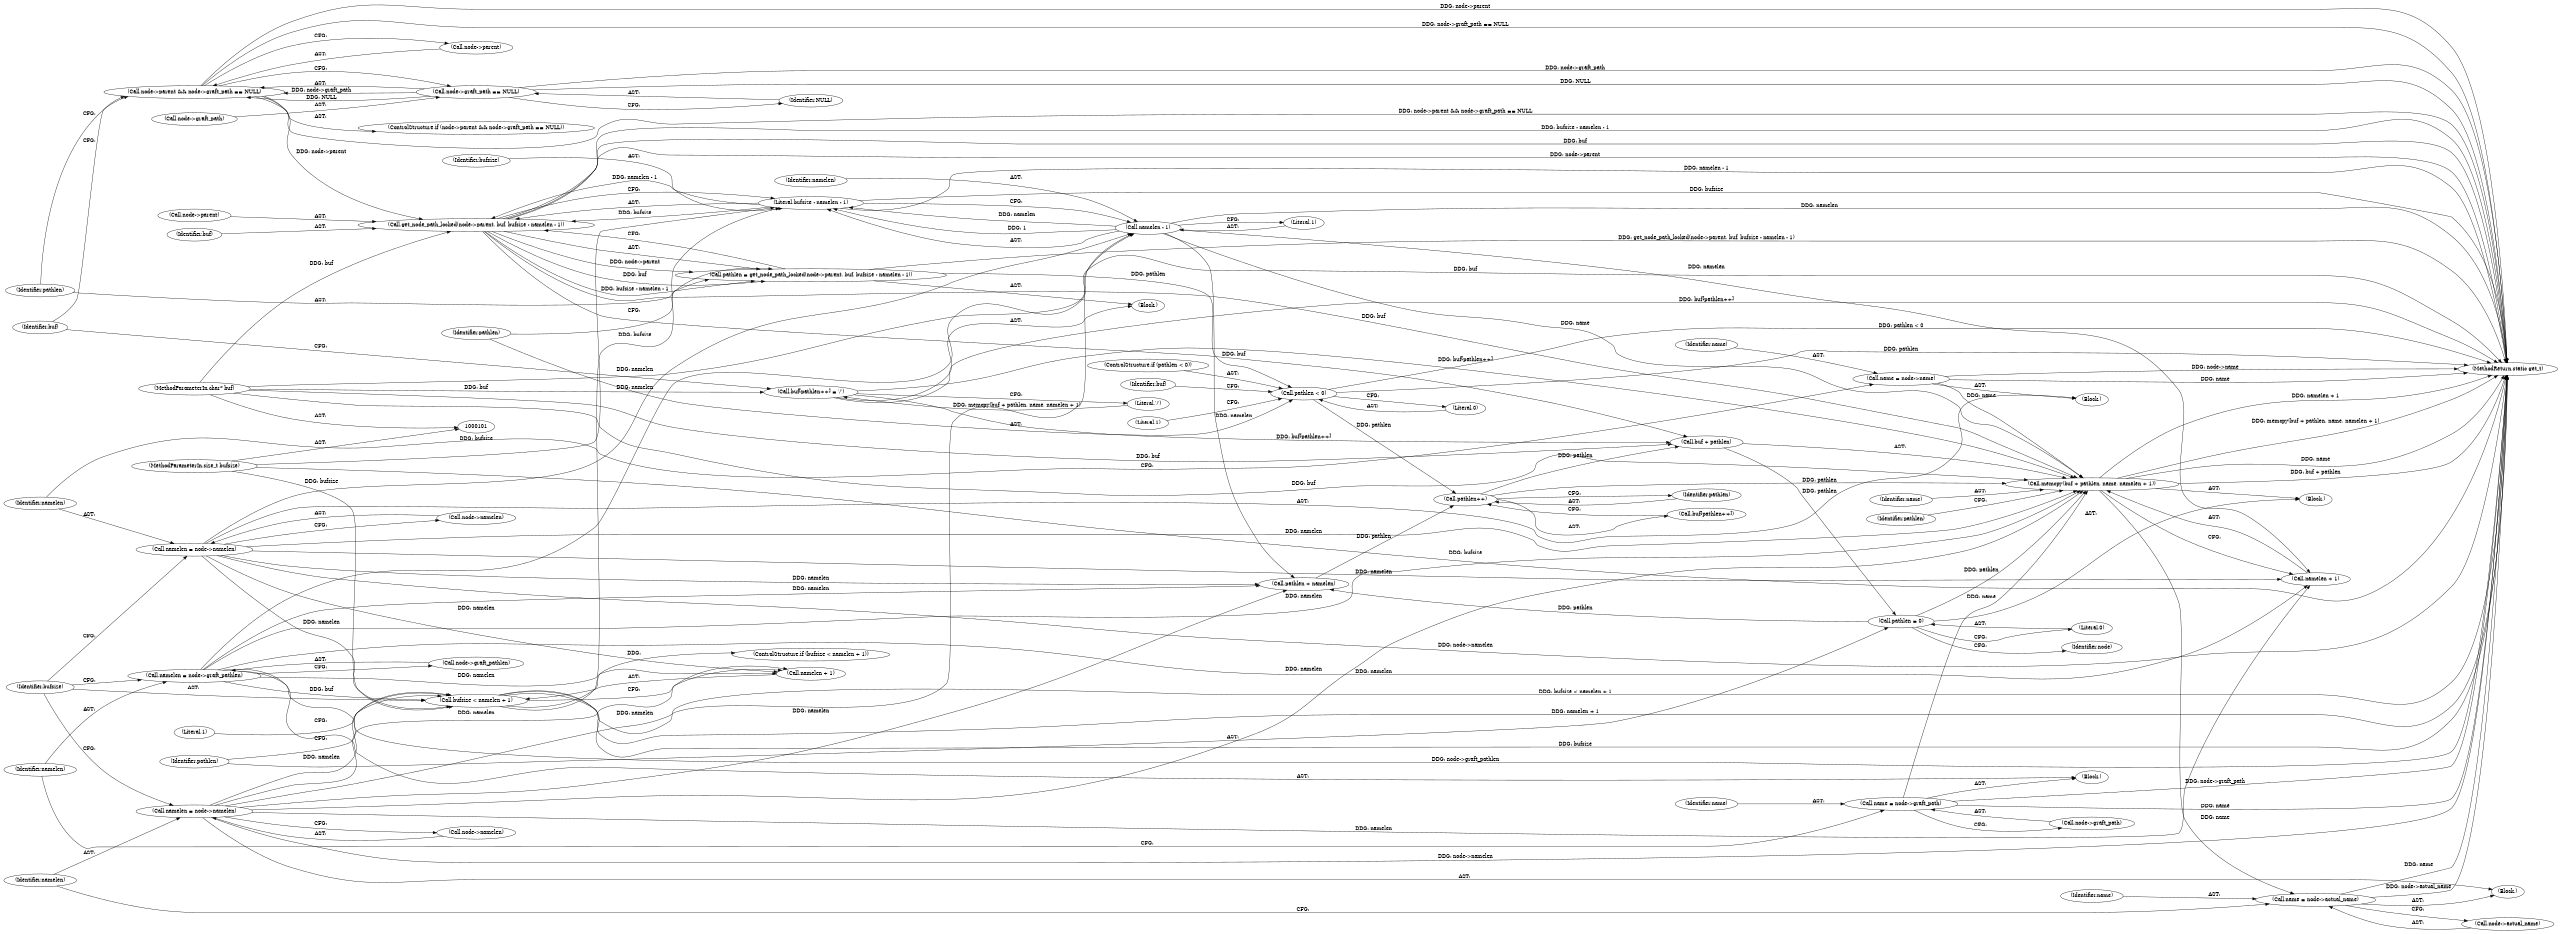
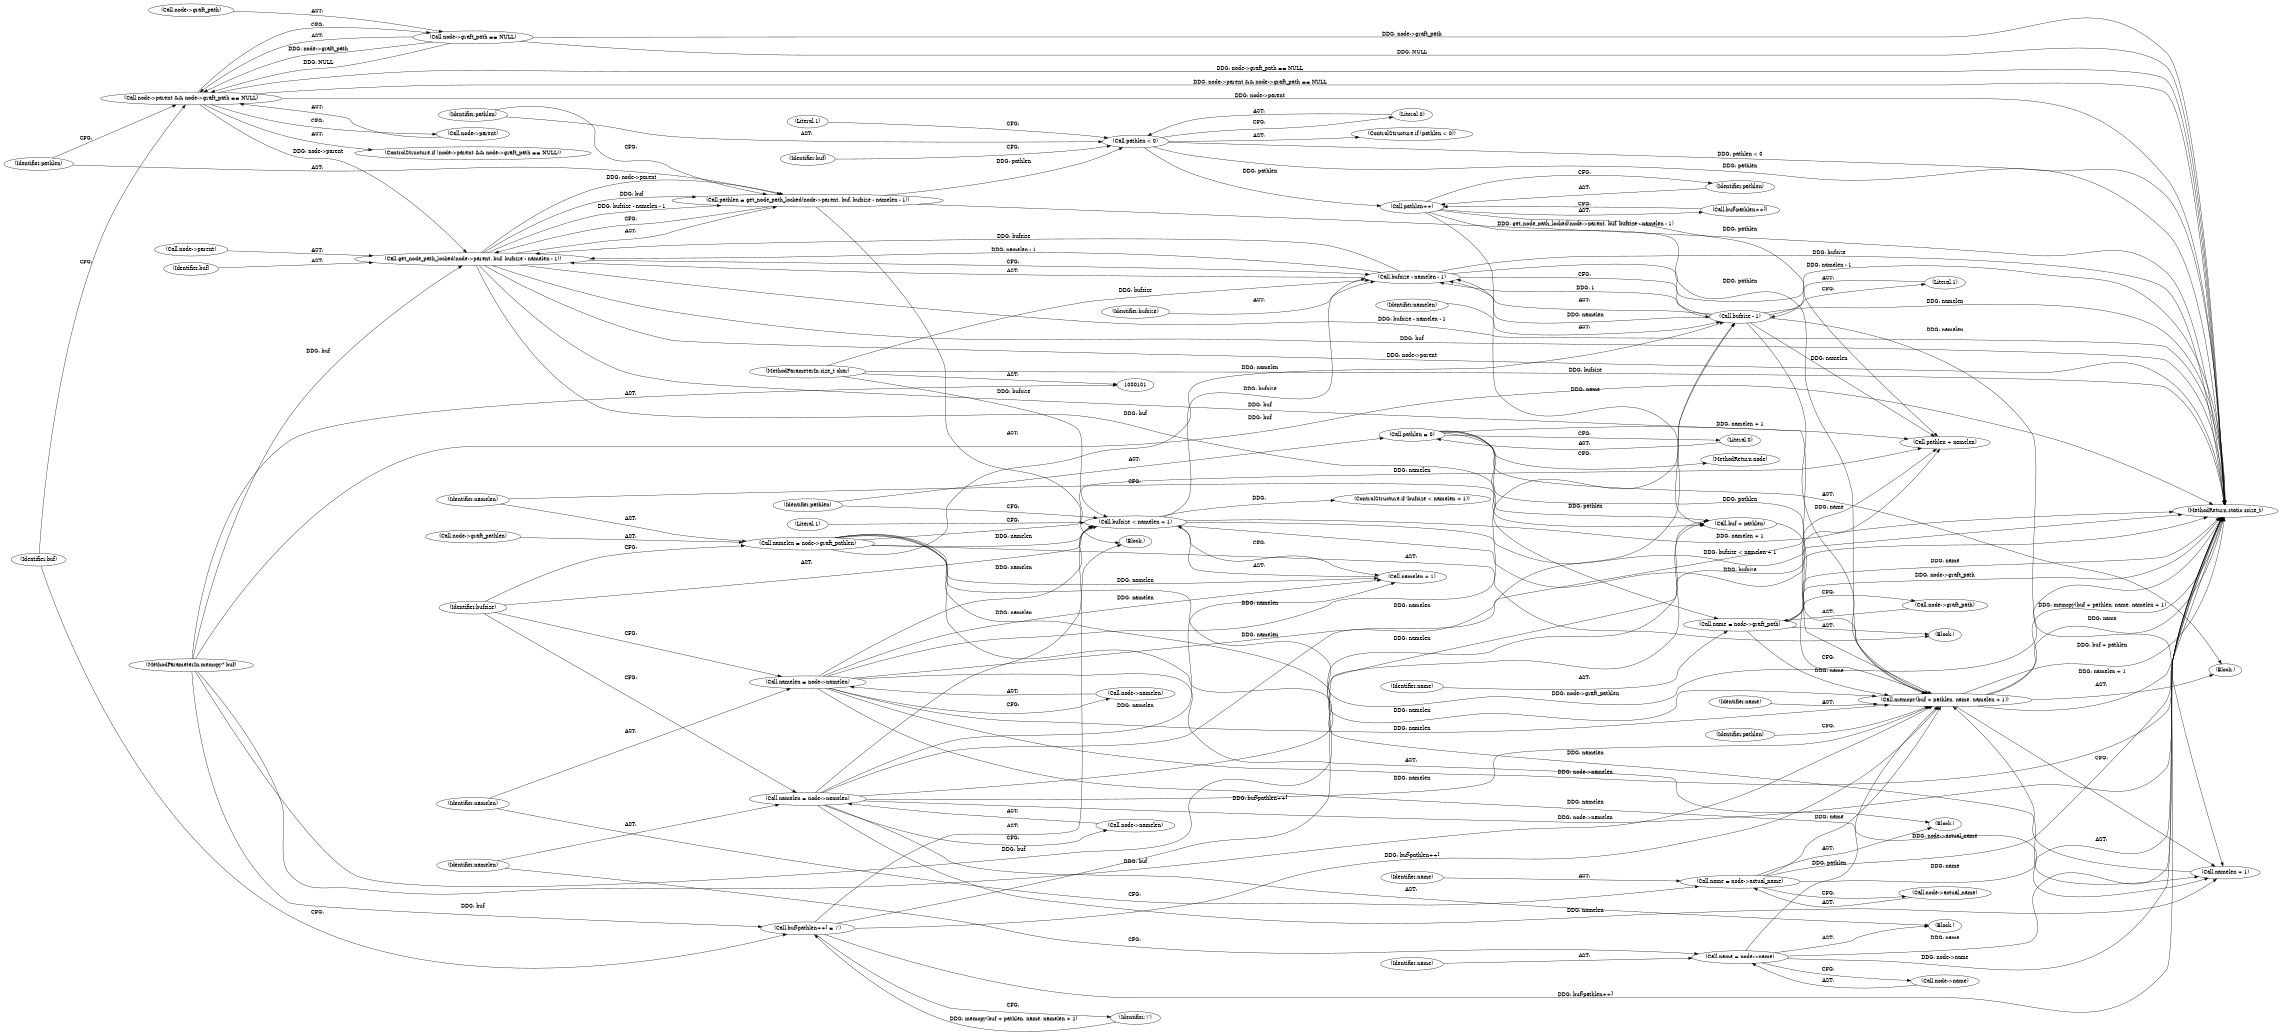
(811, 101) -> none
(811, 203) -> (1412, 277)
(1148, 228) -> (1740, 317)
(2508, 369) -> (2225, 511)
(1232, 378) -> (1262, 140)
(194, 389) -> (191, 665)
(1981, 396) -> (1829, 863)
(1148, 404) -> (1135, 1018)
(1901, 447) -> (1829, 658)
(1575, 456) -> (1585, 390)
(194, 466) -> (808, 372)
(1819, 517) -> (1541, 514)
(1383, 543) -> (1729, 239)
(1575, 608) -> (1740, 424)
(2092, 647) -> (1740, 460)
(343, 670) -> none
(321, 690) -> (1014, 537)
(2180, 708) -> (1864, 808)
none -> (1945, 981)
